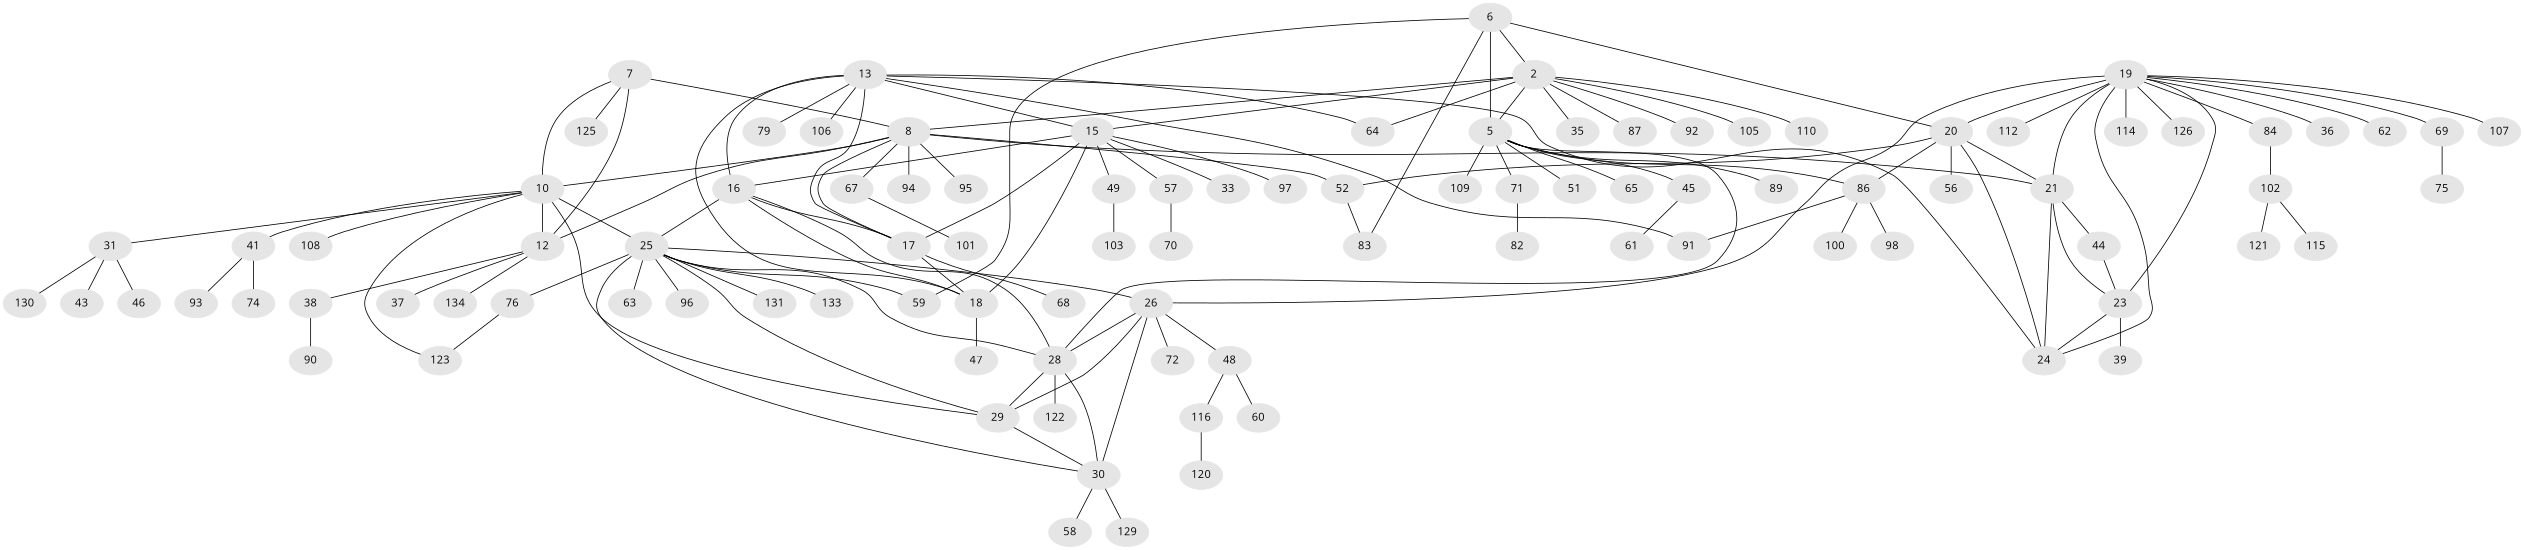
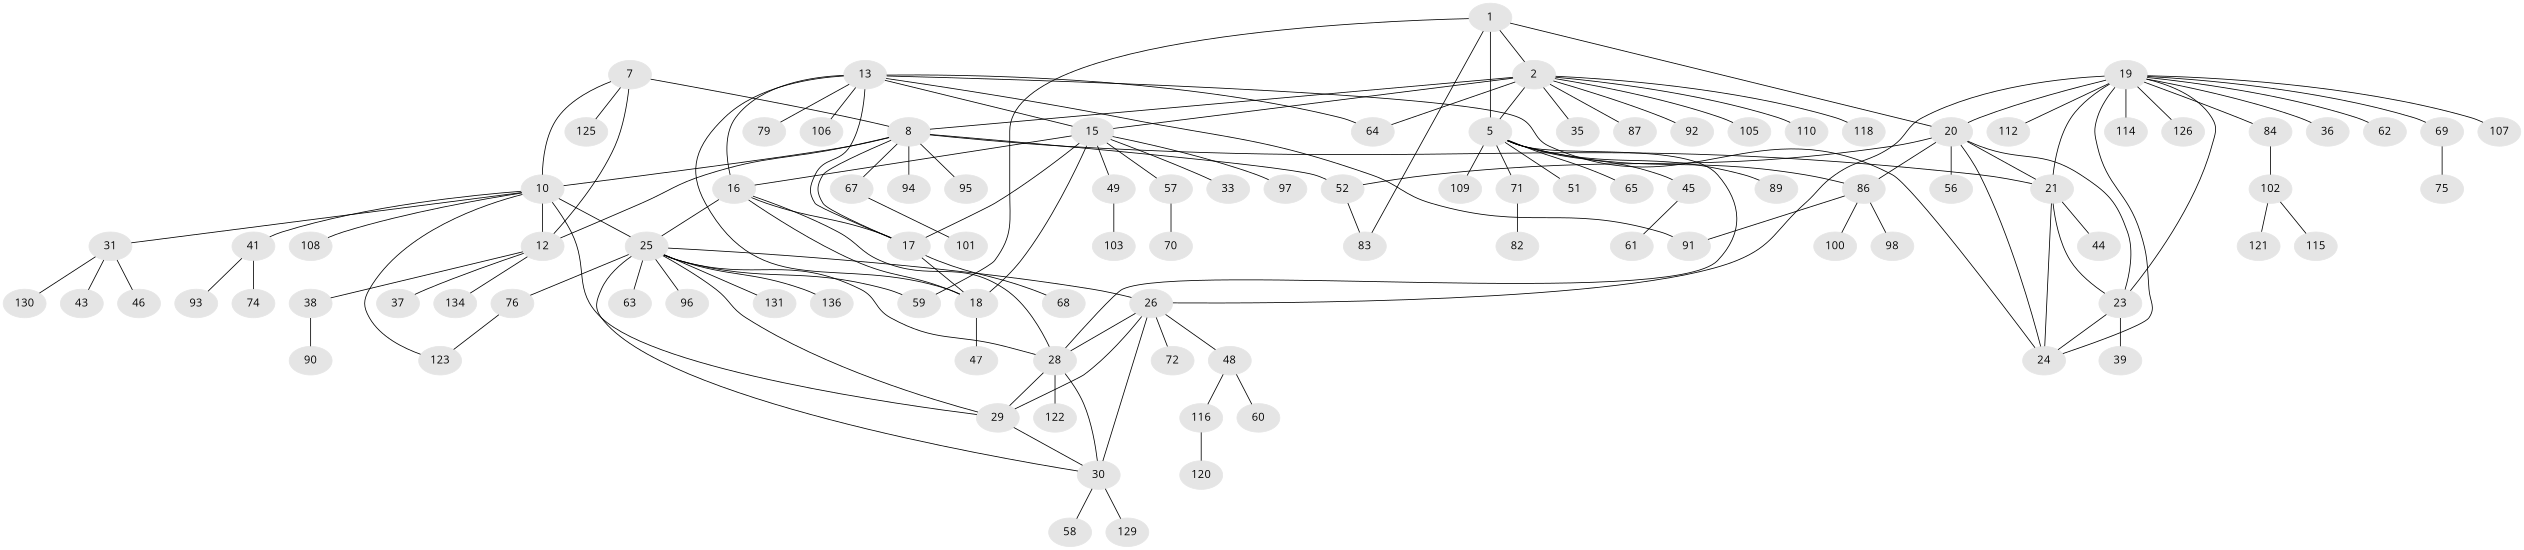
(1490, 17) -> (1490, 17)
none -> (1864, 132)
(2110, 275) -> (2087, 179)
(832, 303) -> (832, 303)
